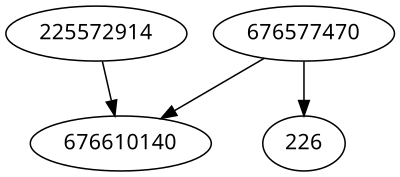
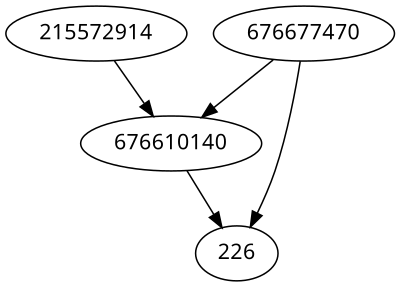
(96, 34) -> (96, 34)
(304, 34) -> (304, 34)
none -> (200, 193)
